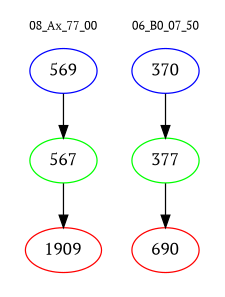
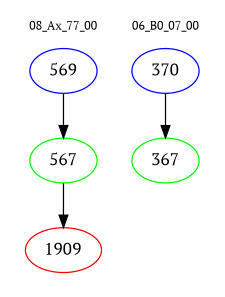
(166, 27) -> (166, 27)
(166, 161) -> (166, 161)
(166, 250) -> none
